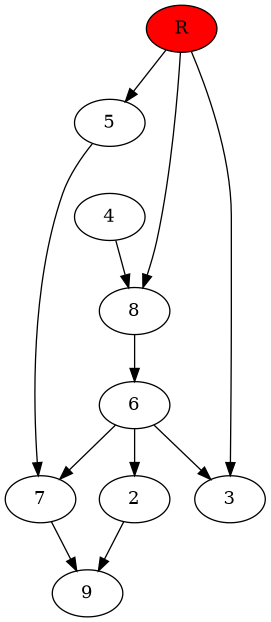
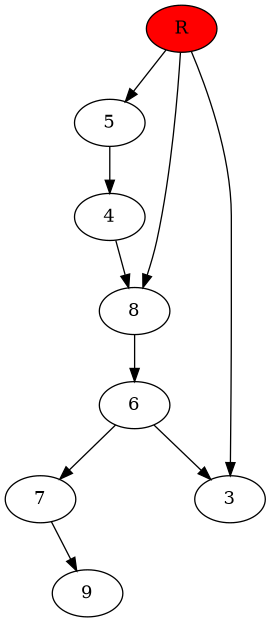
(40, 298) -> (110, 163)
(135, 499) -> none
